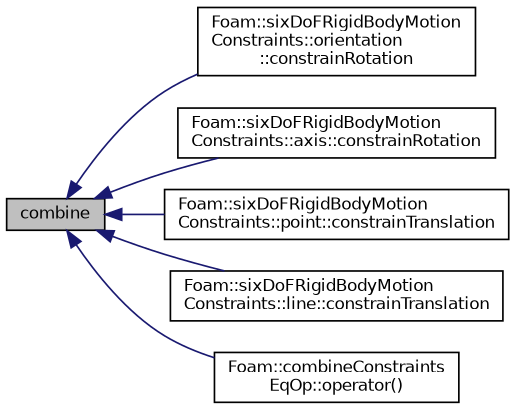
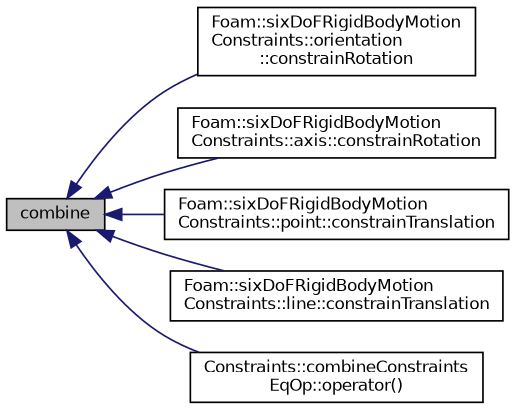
(337, 377) -> (337, 377)
